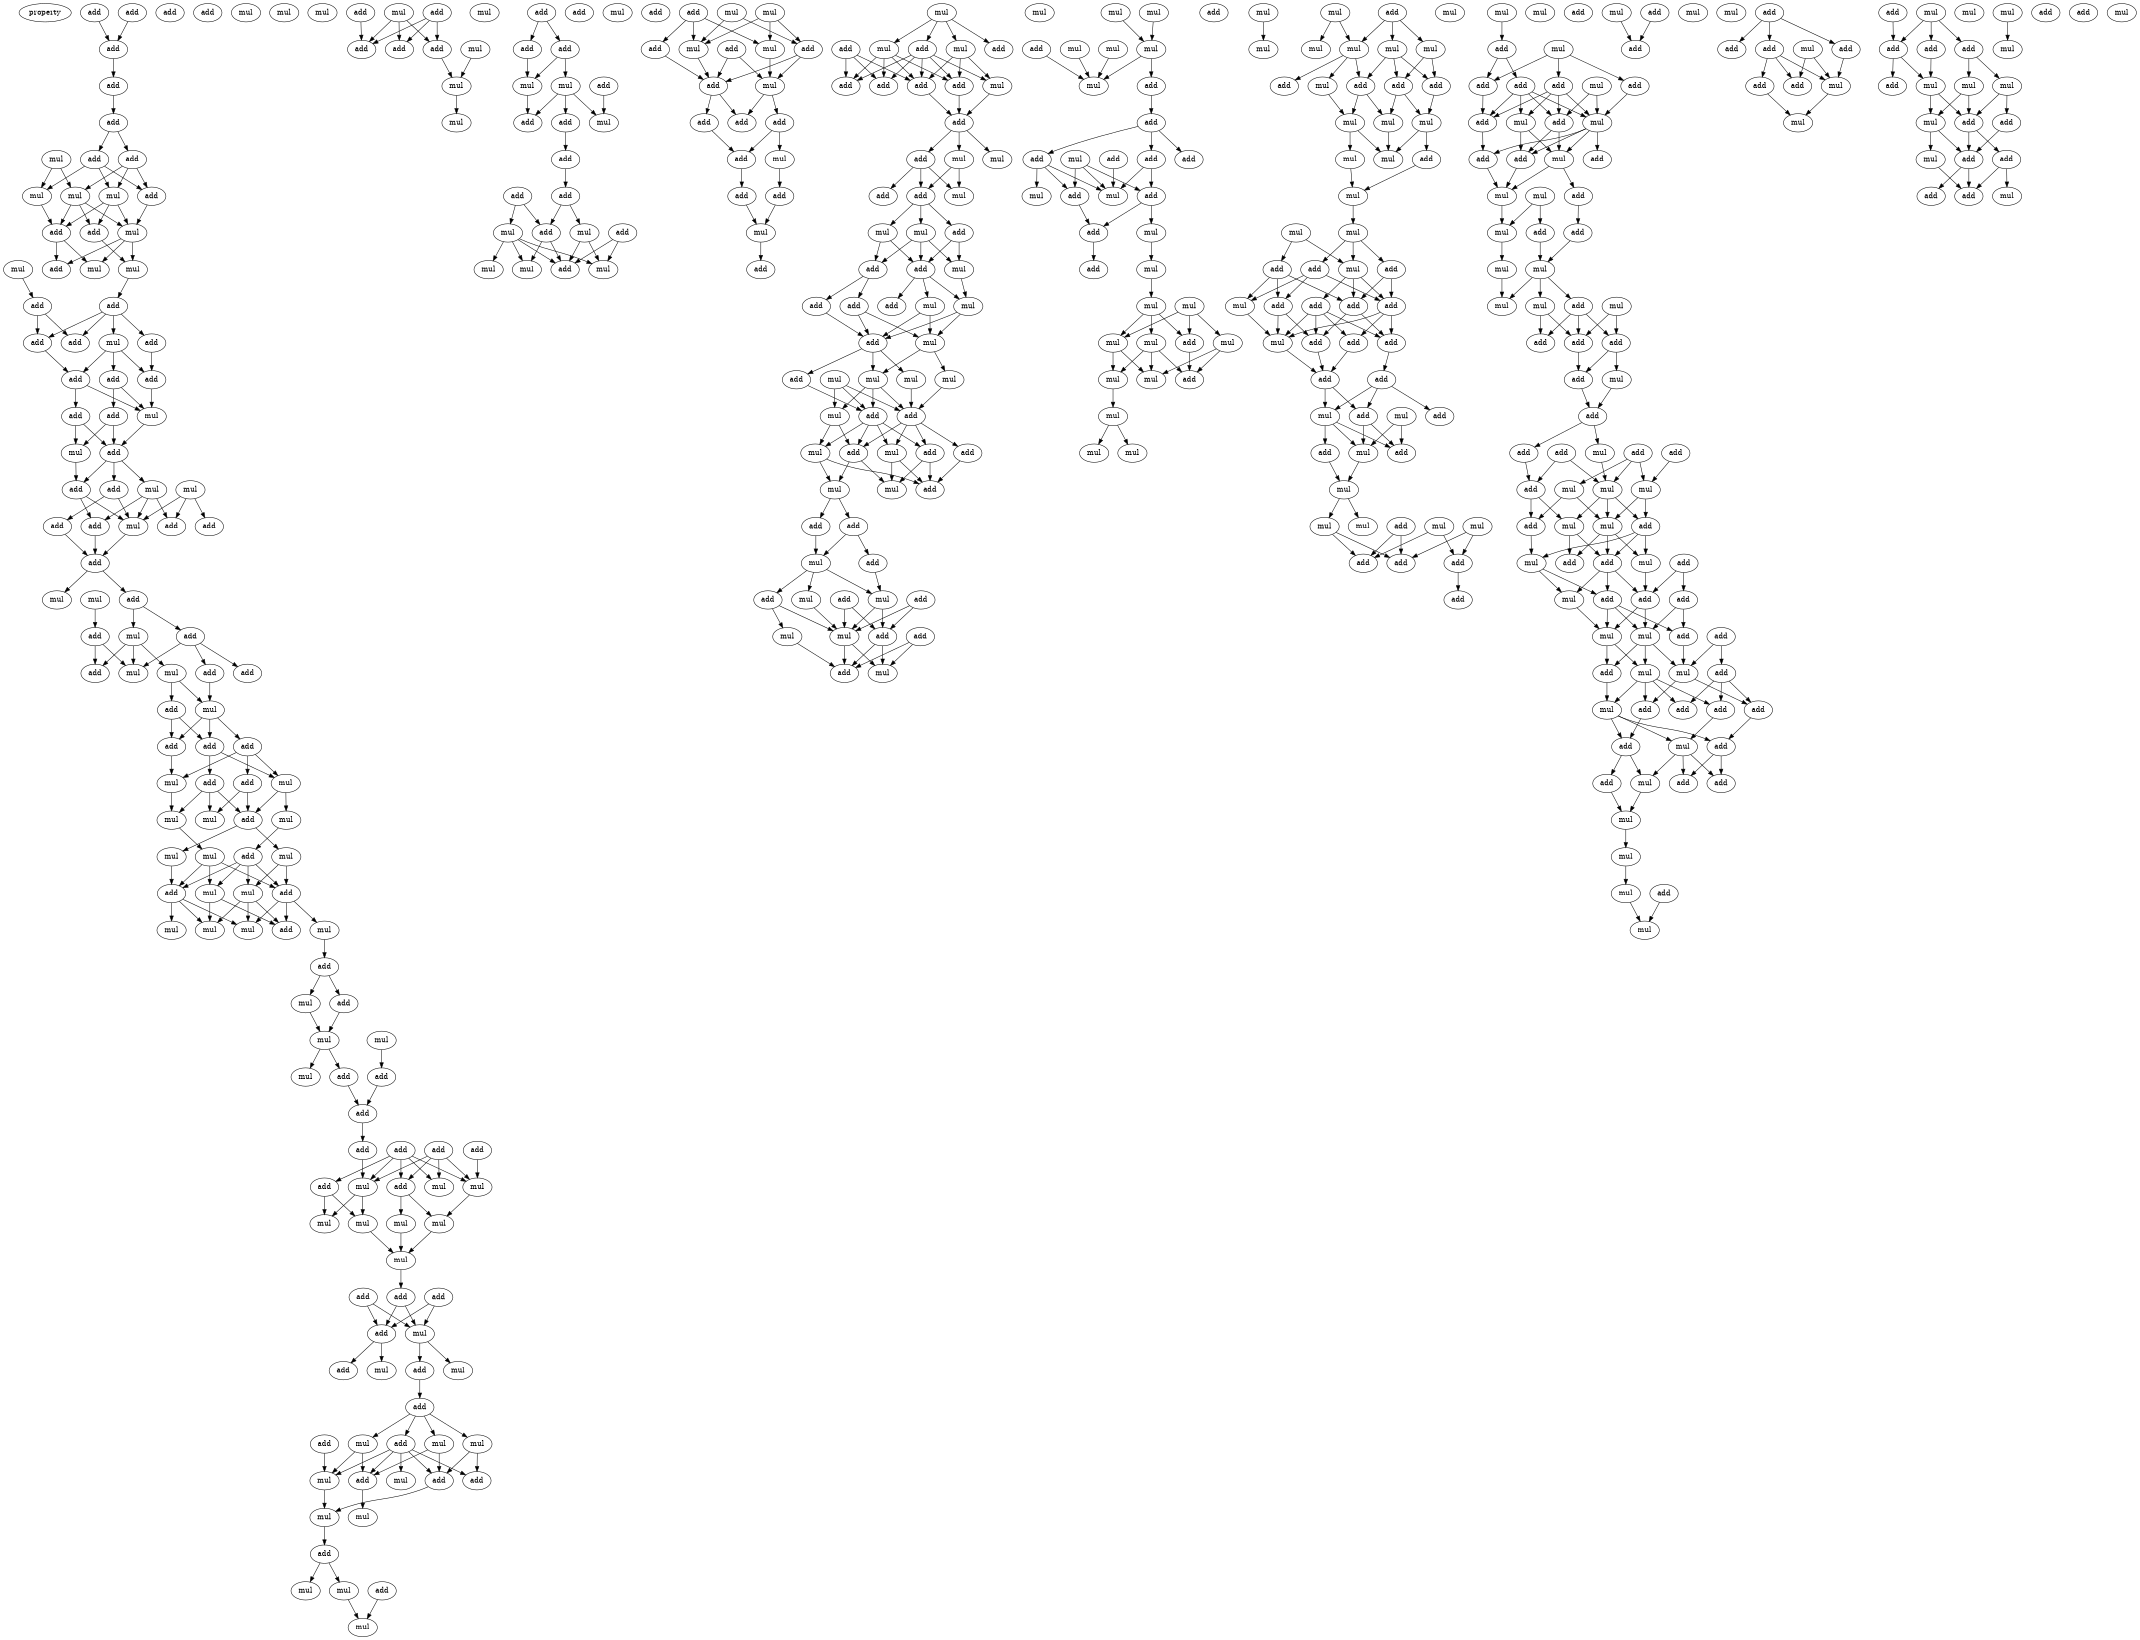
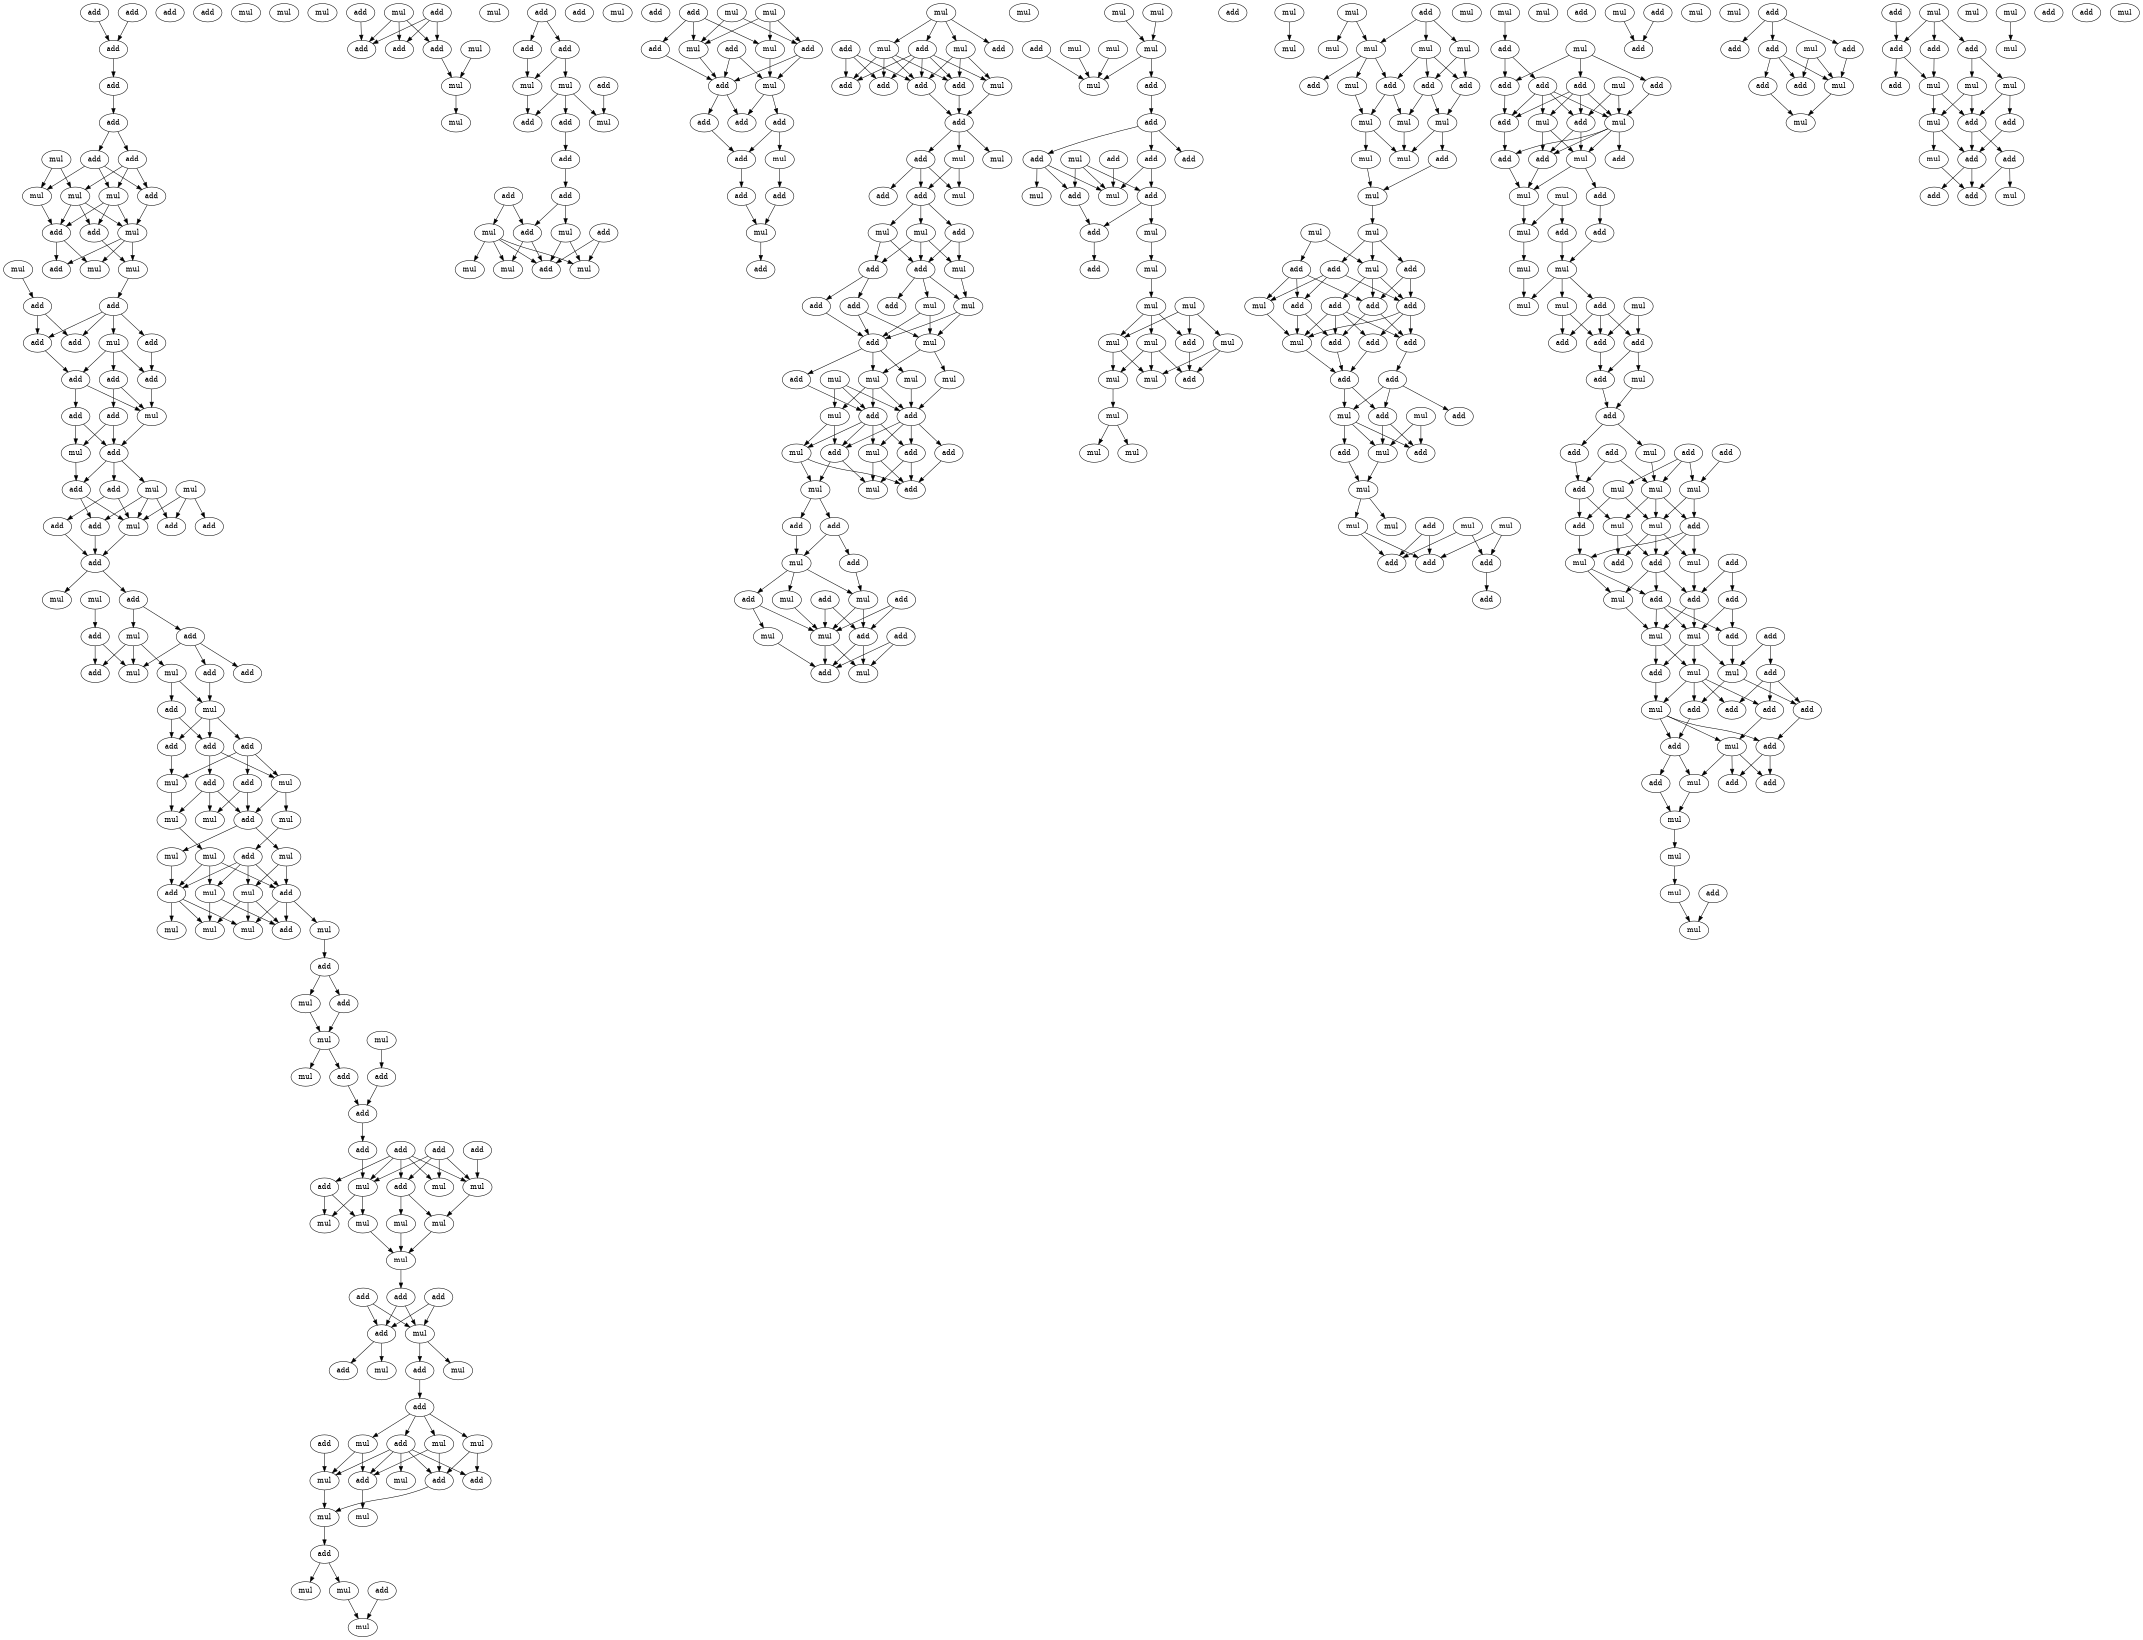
(45, 13) -> none
